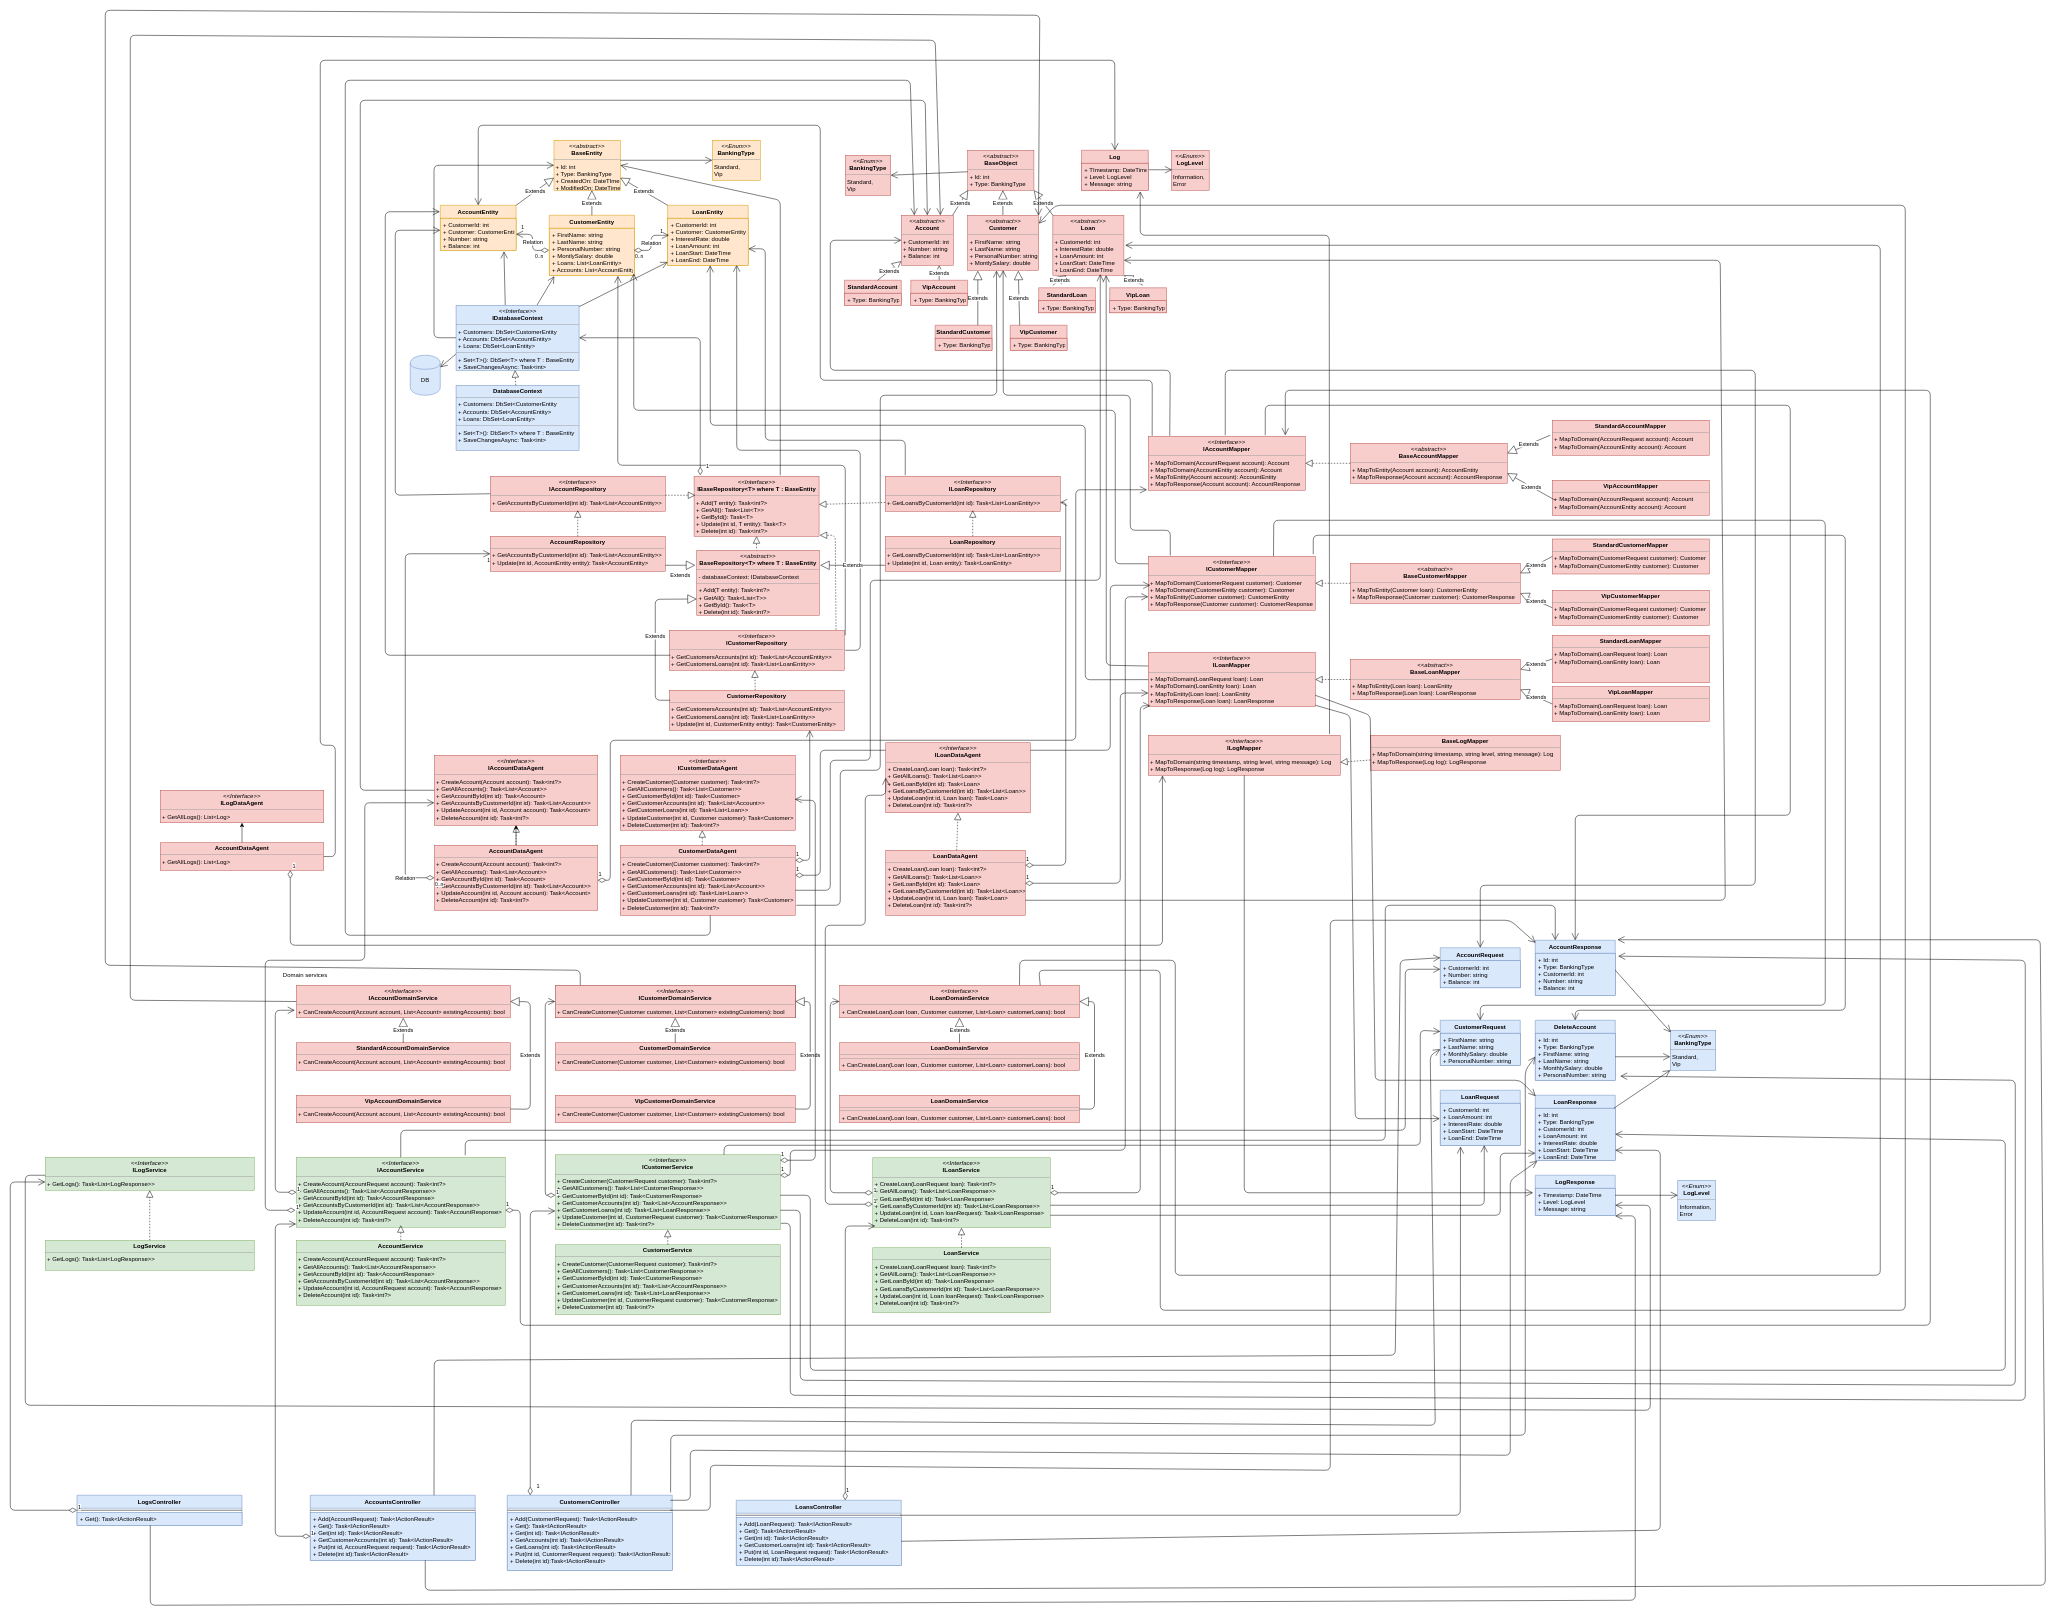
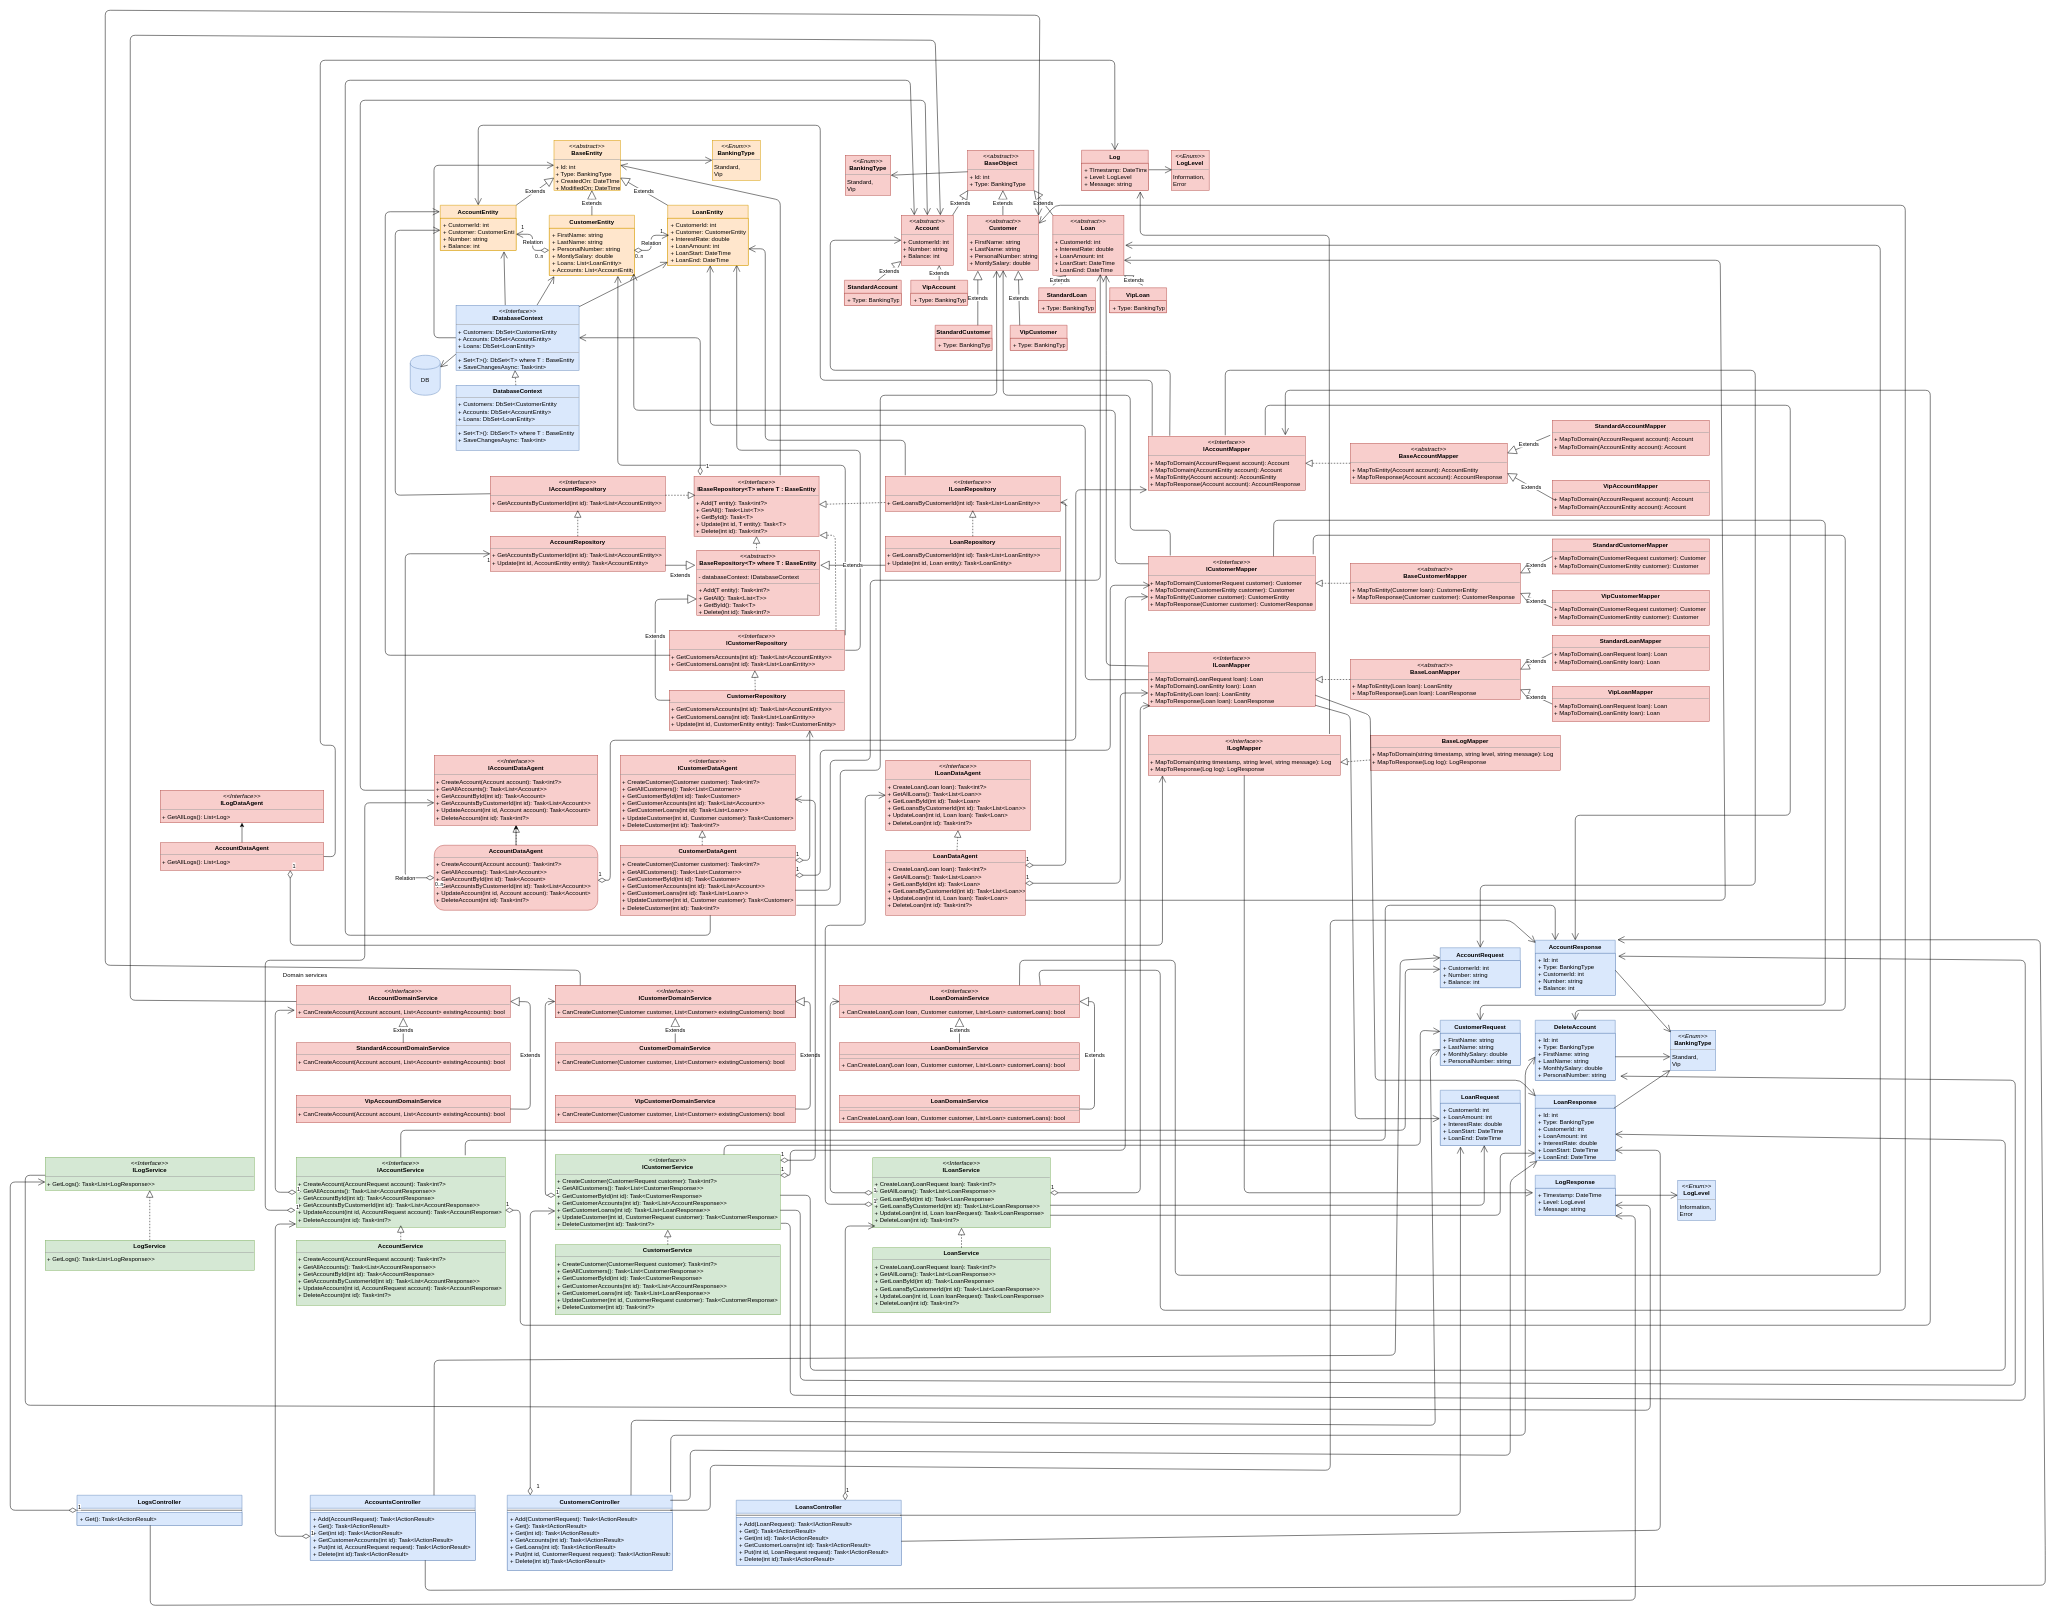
(1631, 659) -> (1631, 653)
(958, 778) -> (958, 795)
(516, 878) -> (516, 878)
